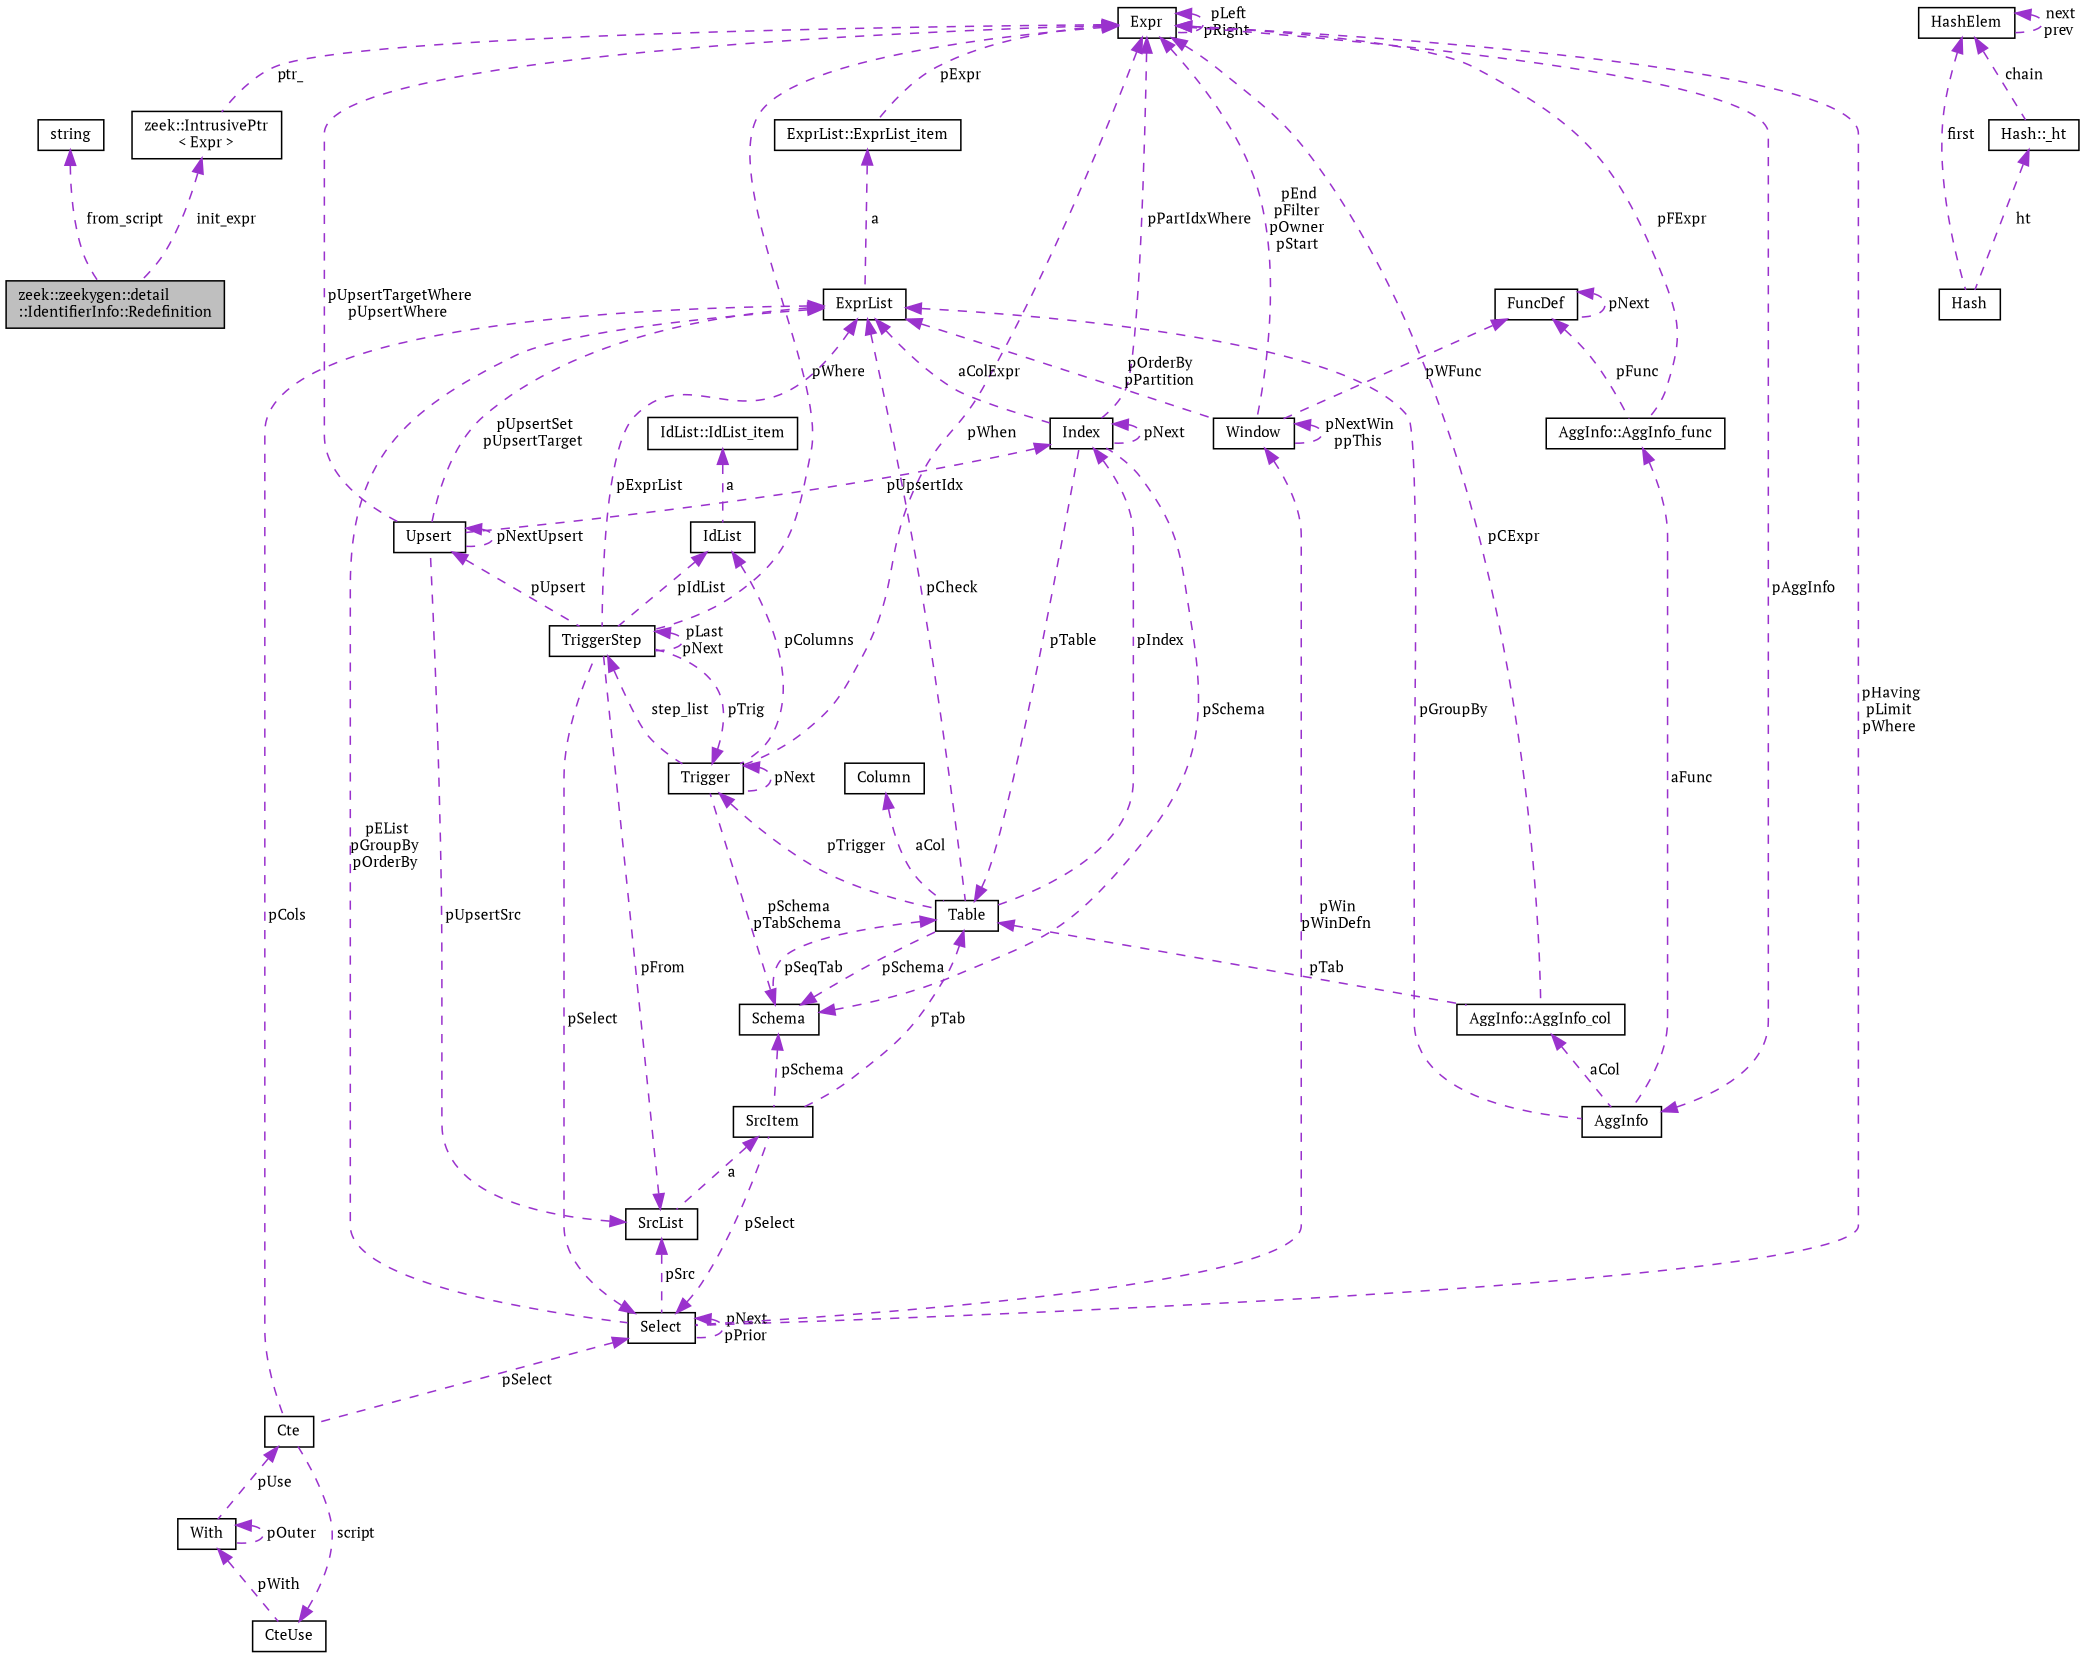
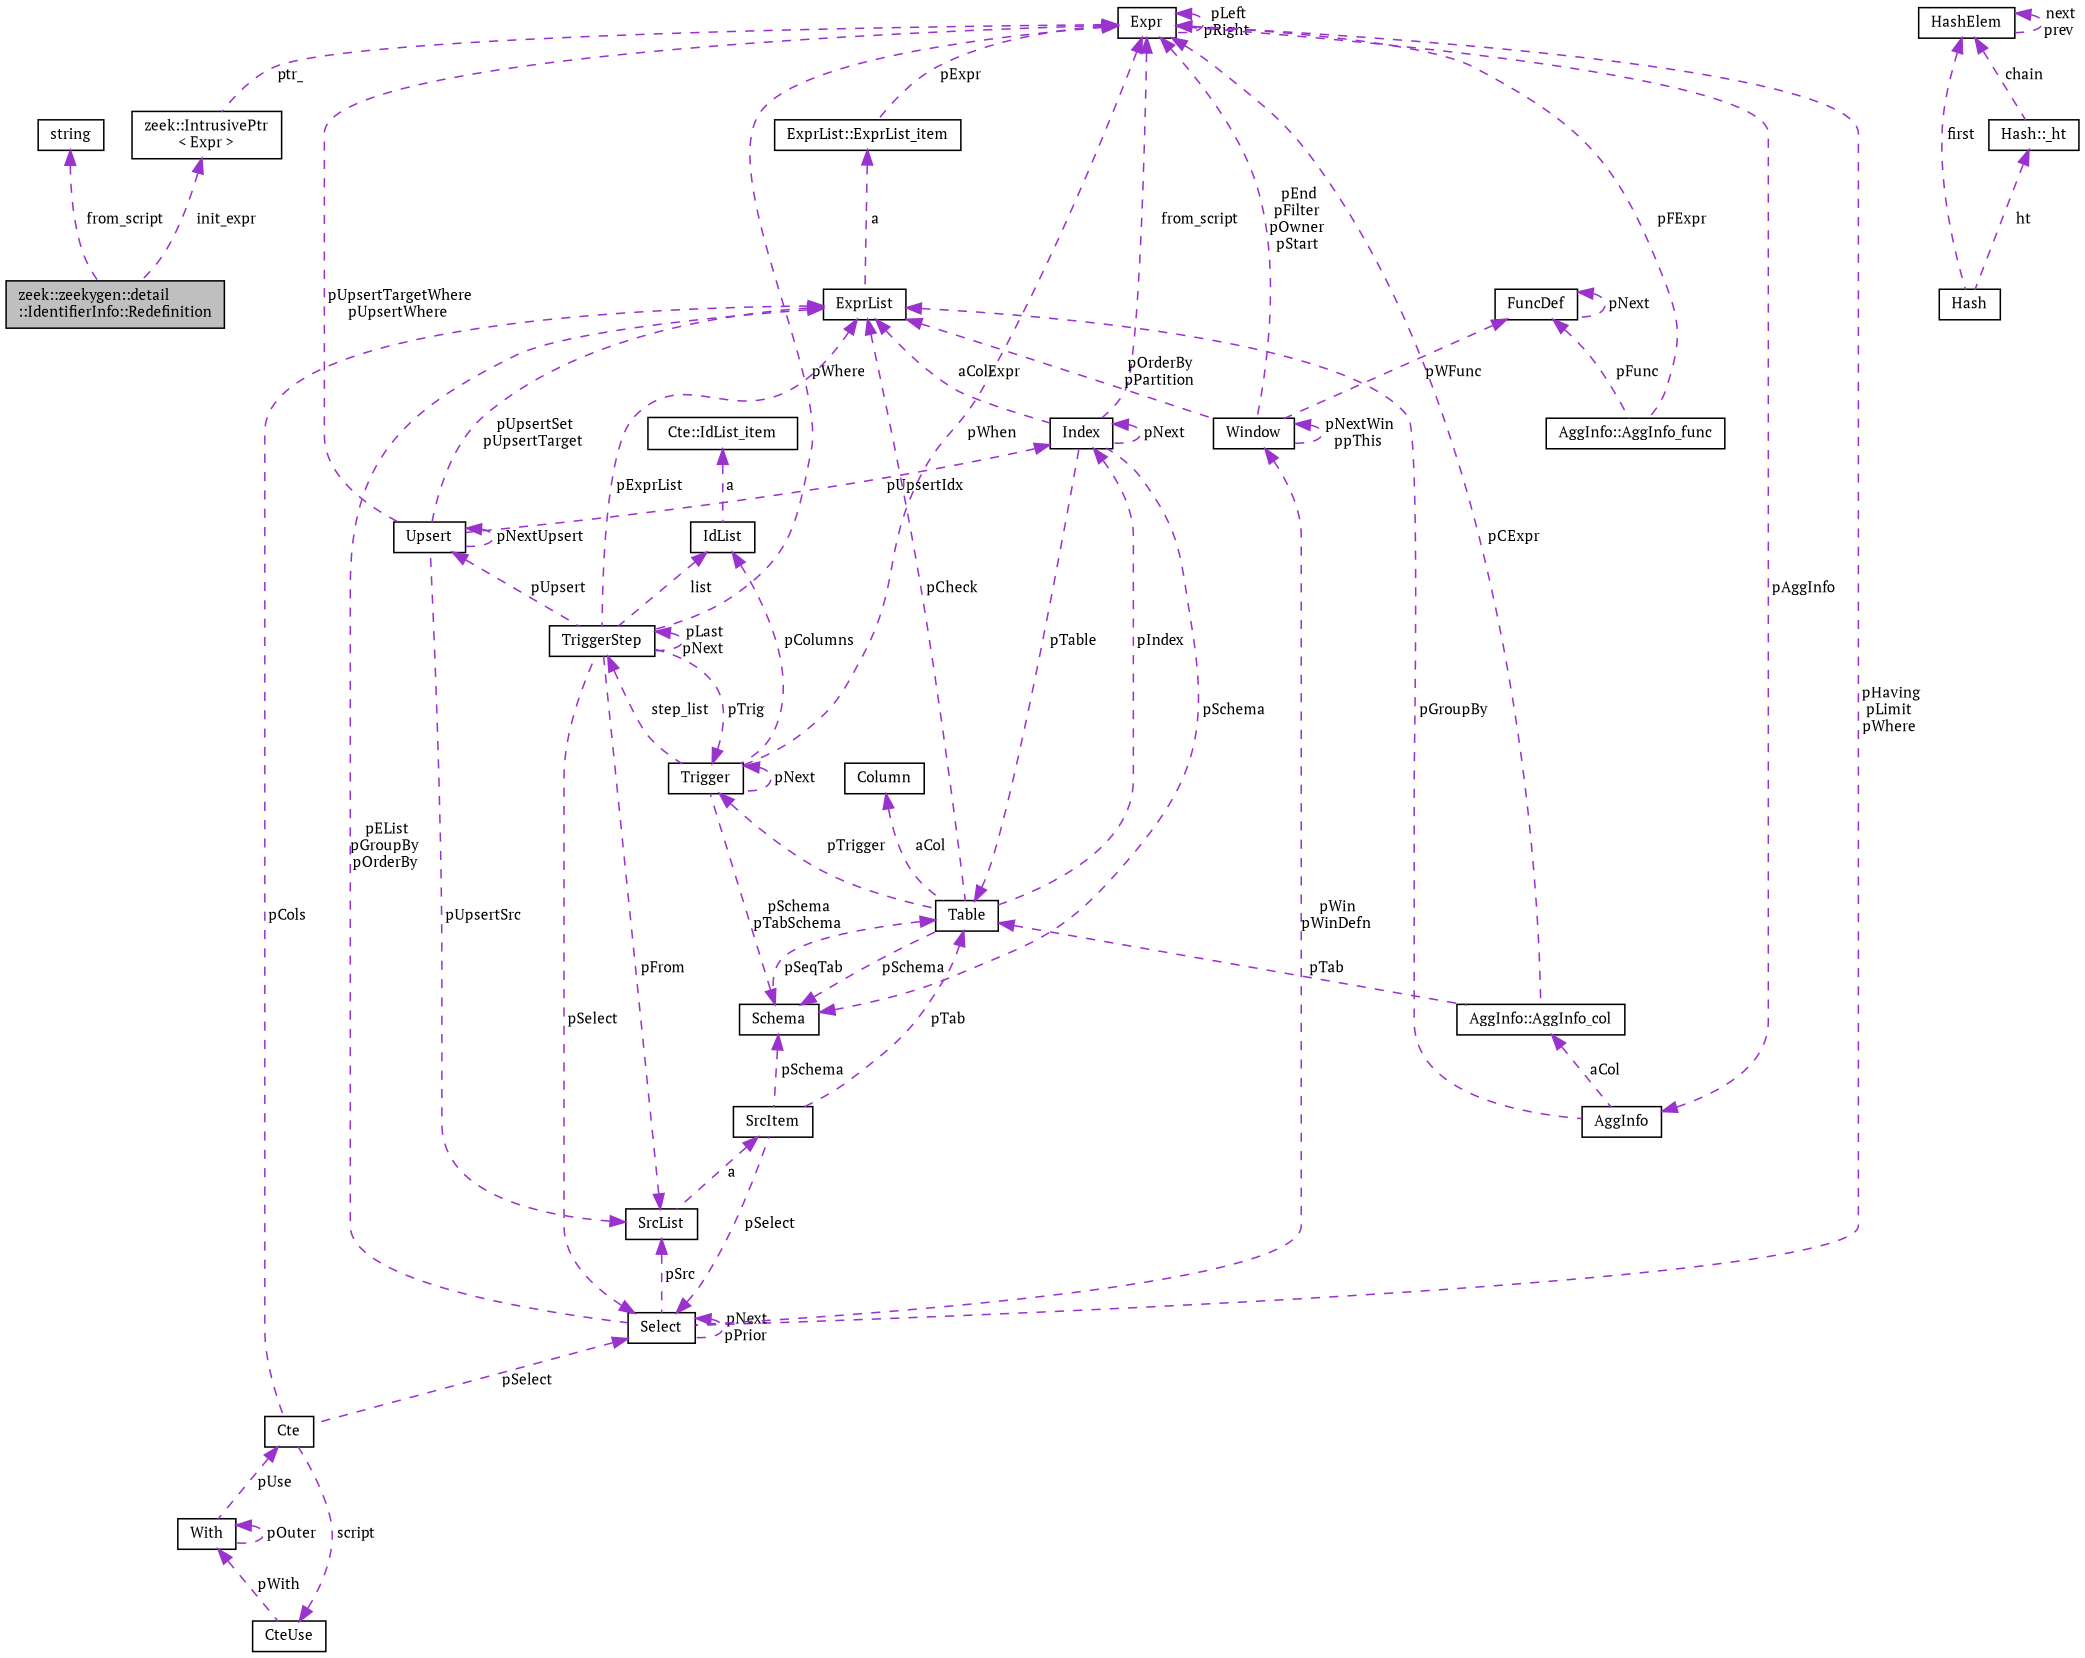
(1198, 220) -> (1198, 220)
(723, 433) -> (723, 433)
(700, 588) -> (700, 588)
(1668, 788) -> none
